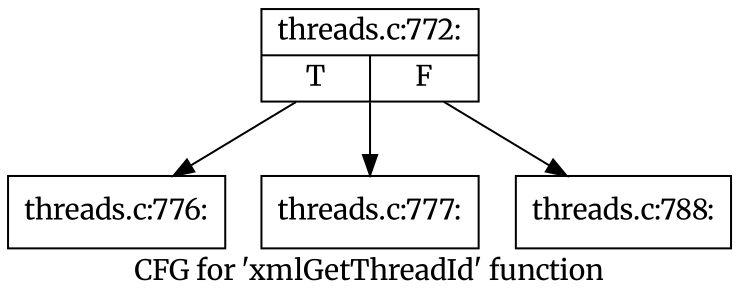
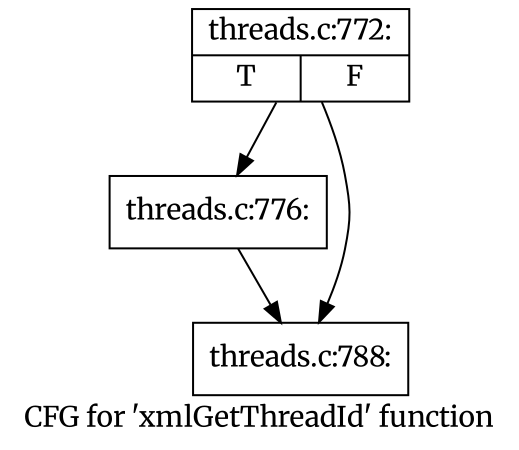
(370, 212) -> none
none -> (254, 277)
